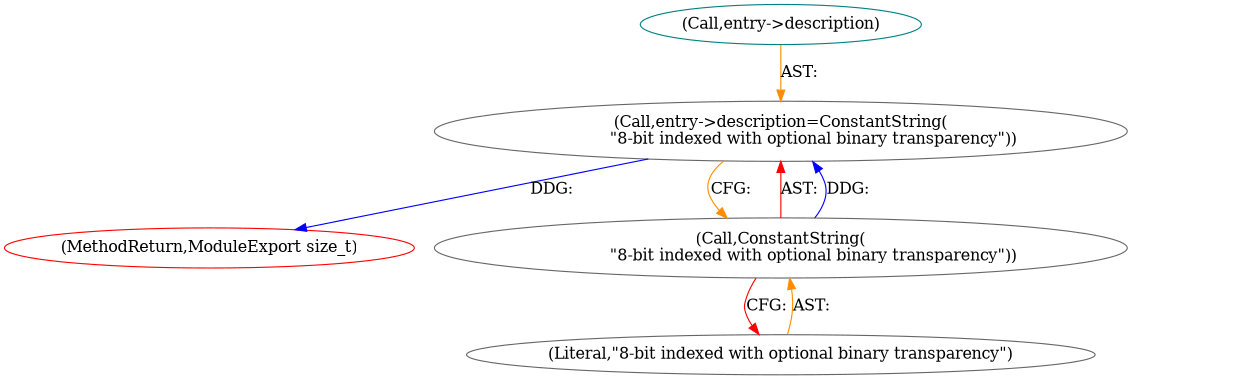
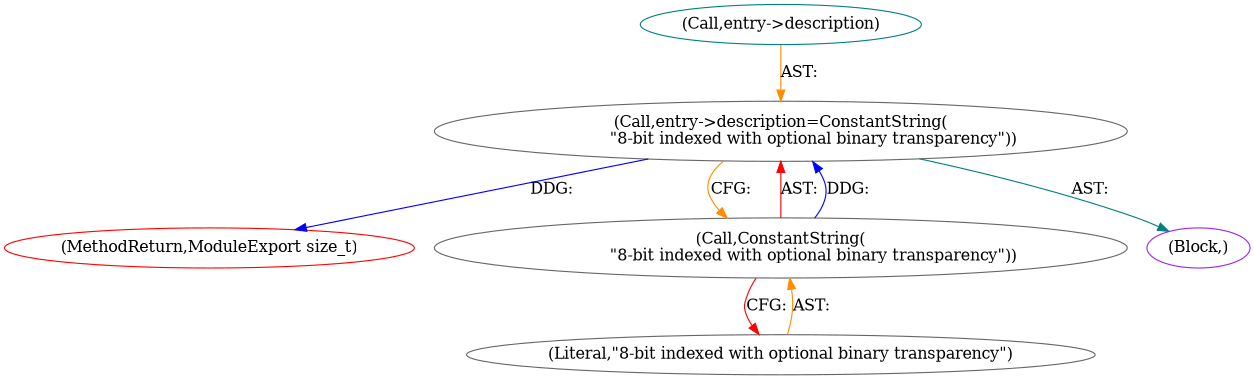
none -> (1199, 248)
